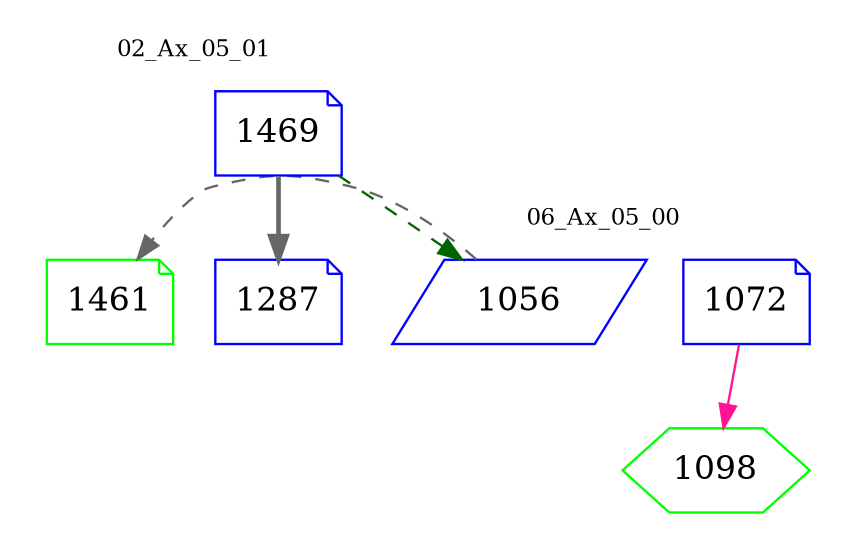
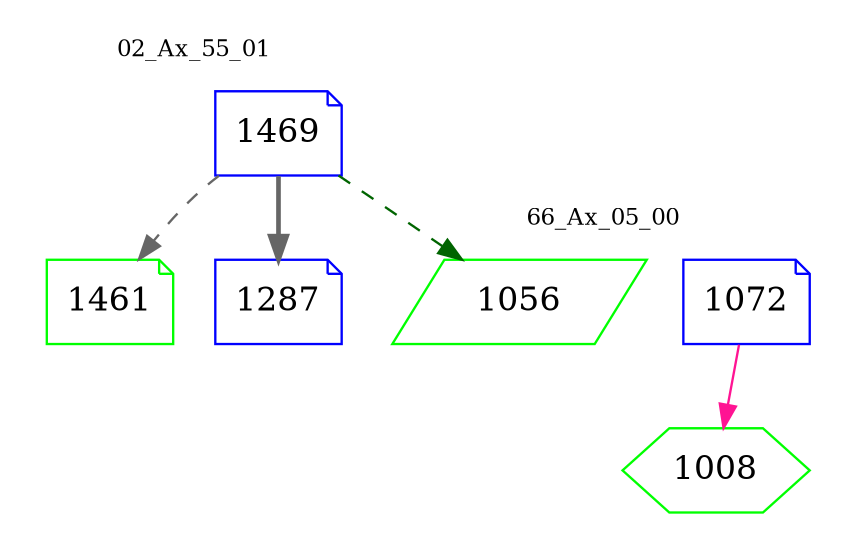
(194, 50) -> (194, 50)
(314, 179) -> (184, 206)
(604, 219) -> (604, 219)
(520, 302) -> (520, 302)
(716, 470) -> (716, 470)
